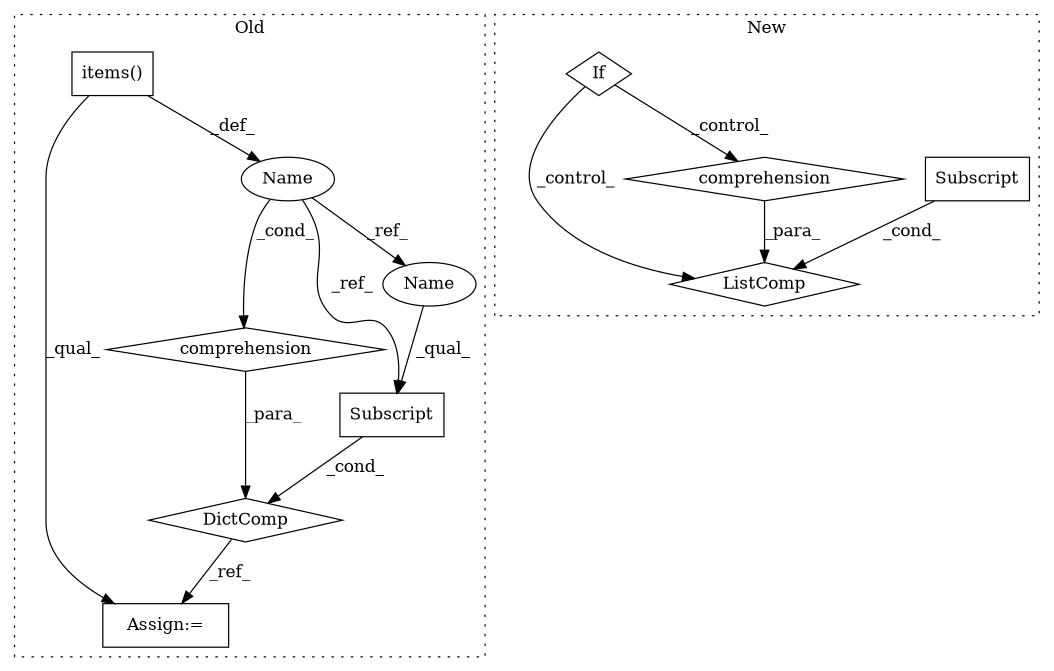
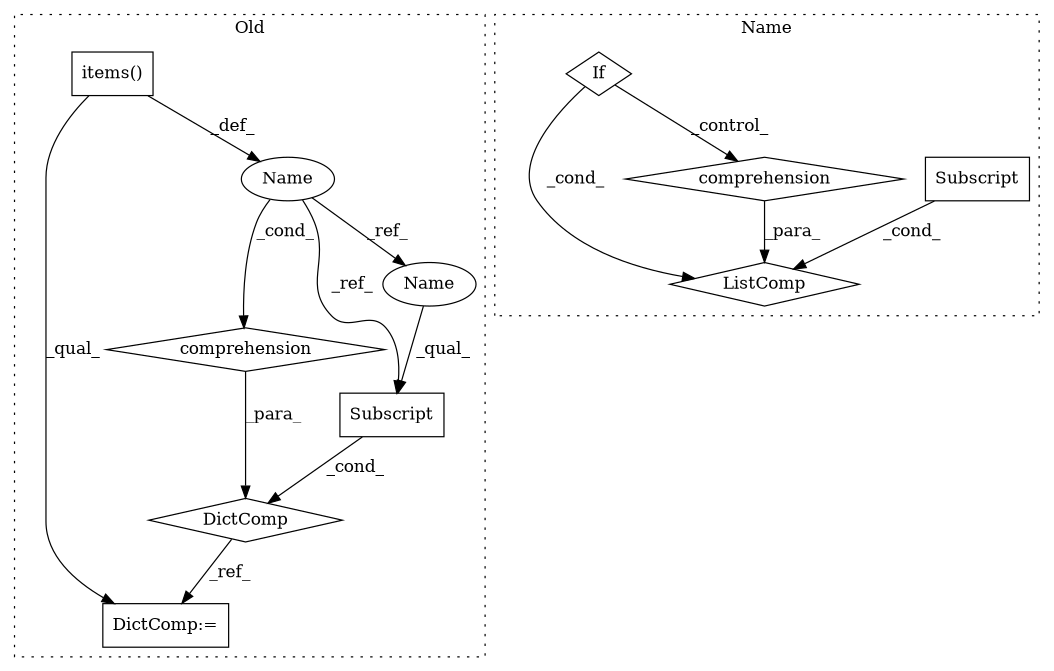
(767, 28) -> (767, 28)
(576, 179) -> (576, 179)
(166, 625) -> (166, 625)
